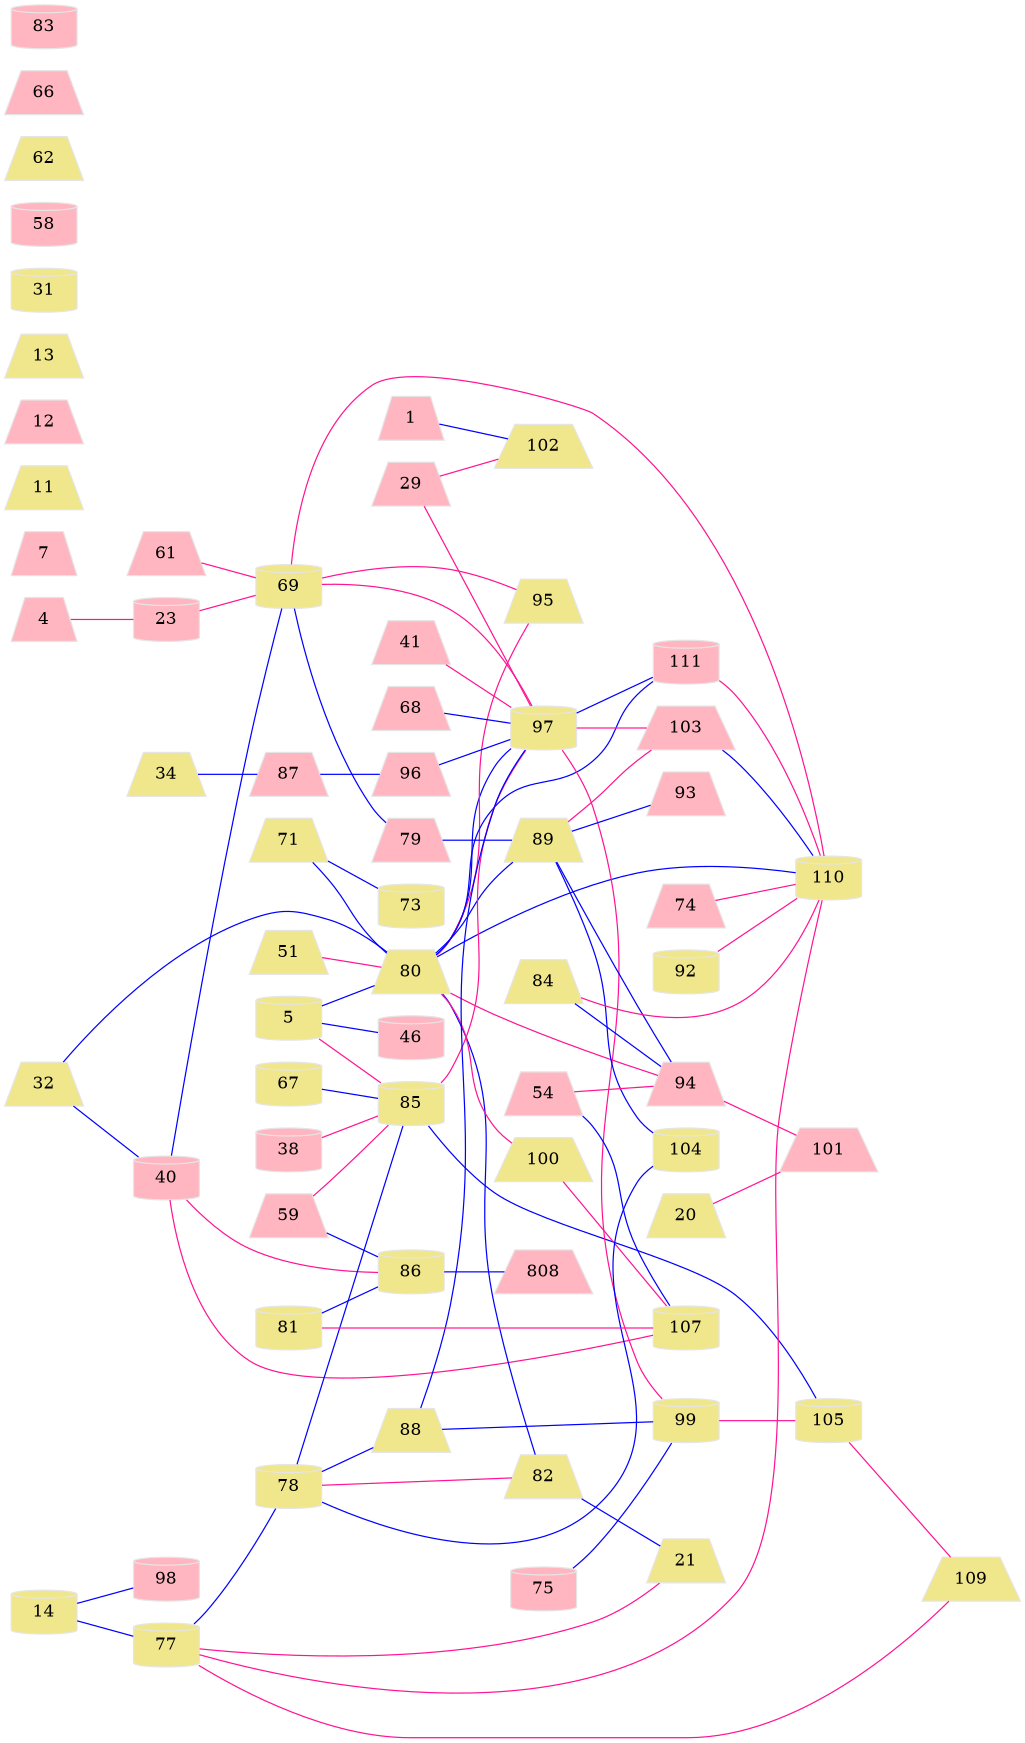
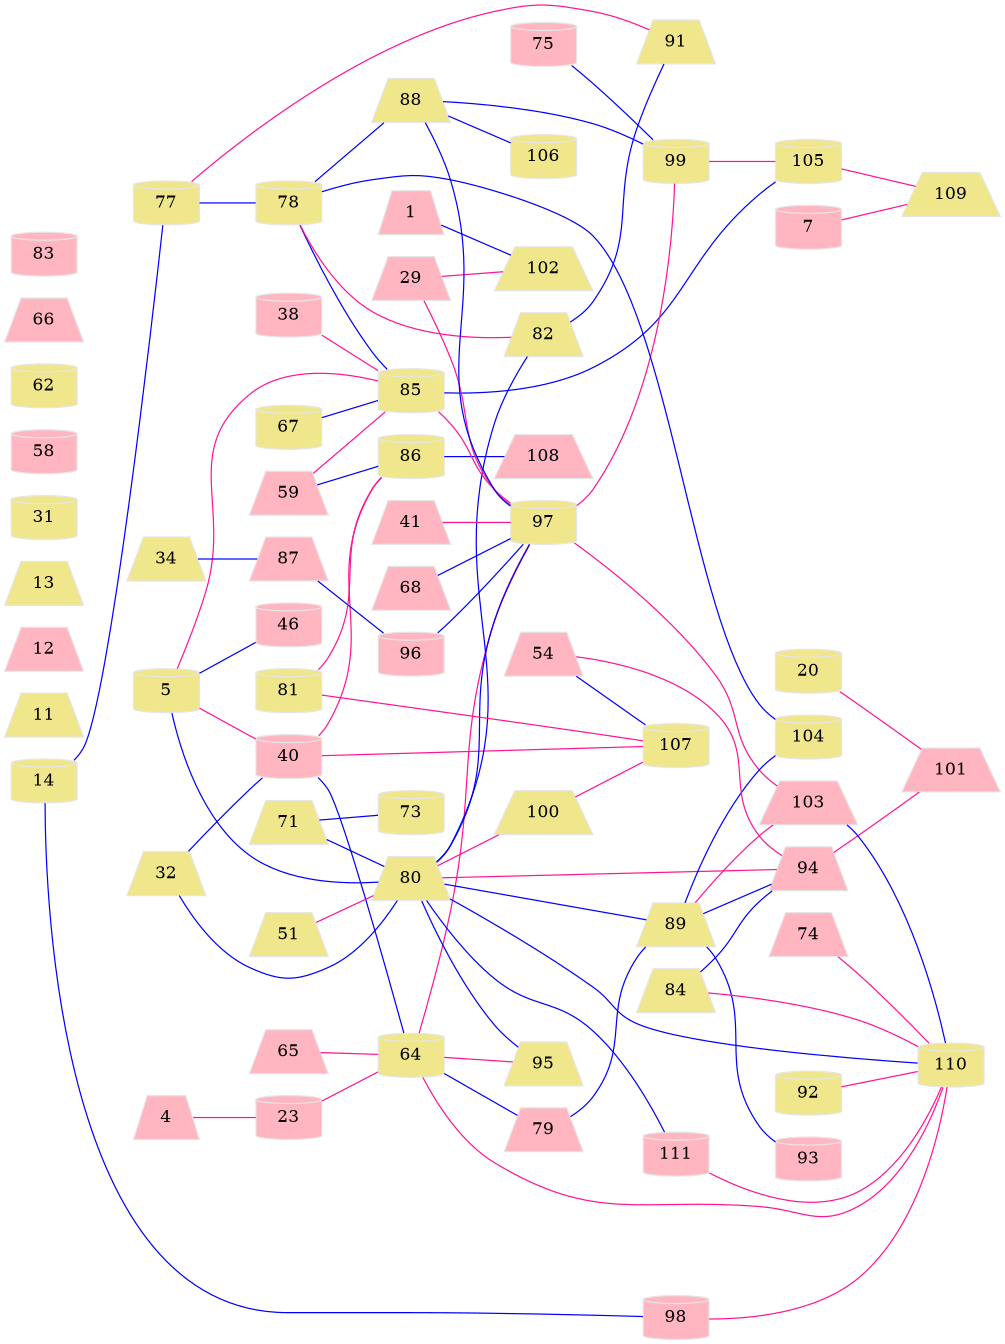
none -> (544, 157)
(44, 159) -> (44, 386)
(44, 554) -> (809, 227)
(166, 554) -> (289, 1052)
(289, 587) -> (411, 1055)
(615, 695) -> none
none -> (228, 724)
(480, 772) -> (462, 979)
(411, 774) -> (411, 654)
(686, 794) -> (809, 1159)
(686, 1216) -> (809, 671)
(544, 1272) -> (544, 457)
(358, 1296) -> (343, 625)
(763, 1530) -> (879, 1258)
(686, 1561) -> (676, 42)
(587, 1738) -> (874, 212)
